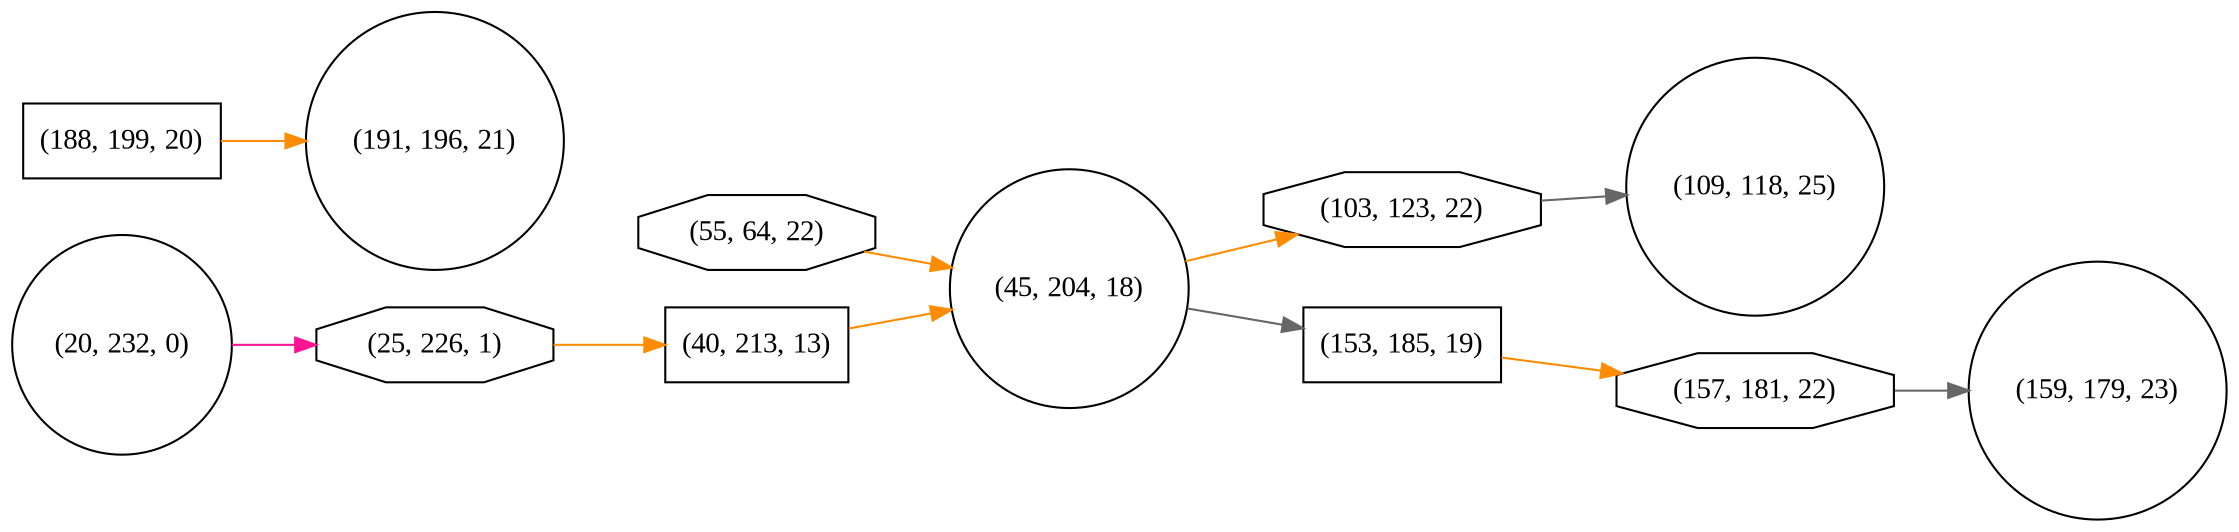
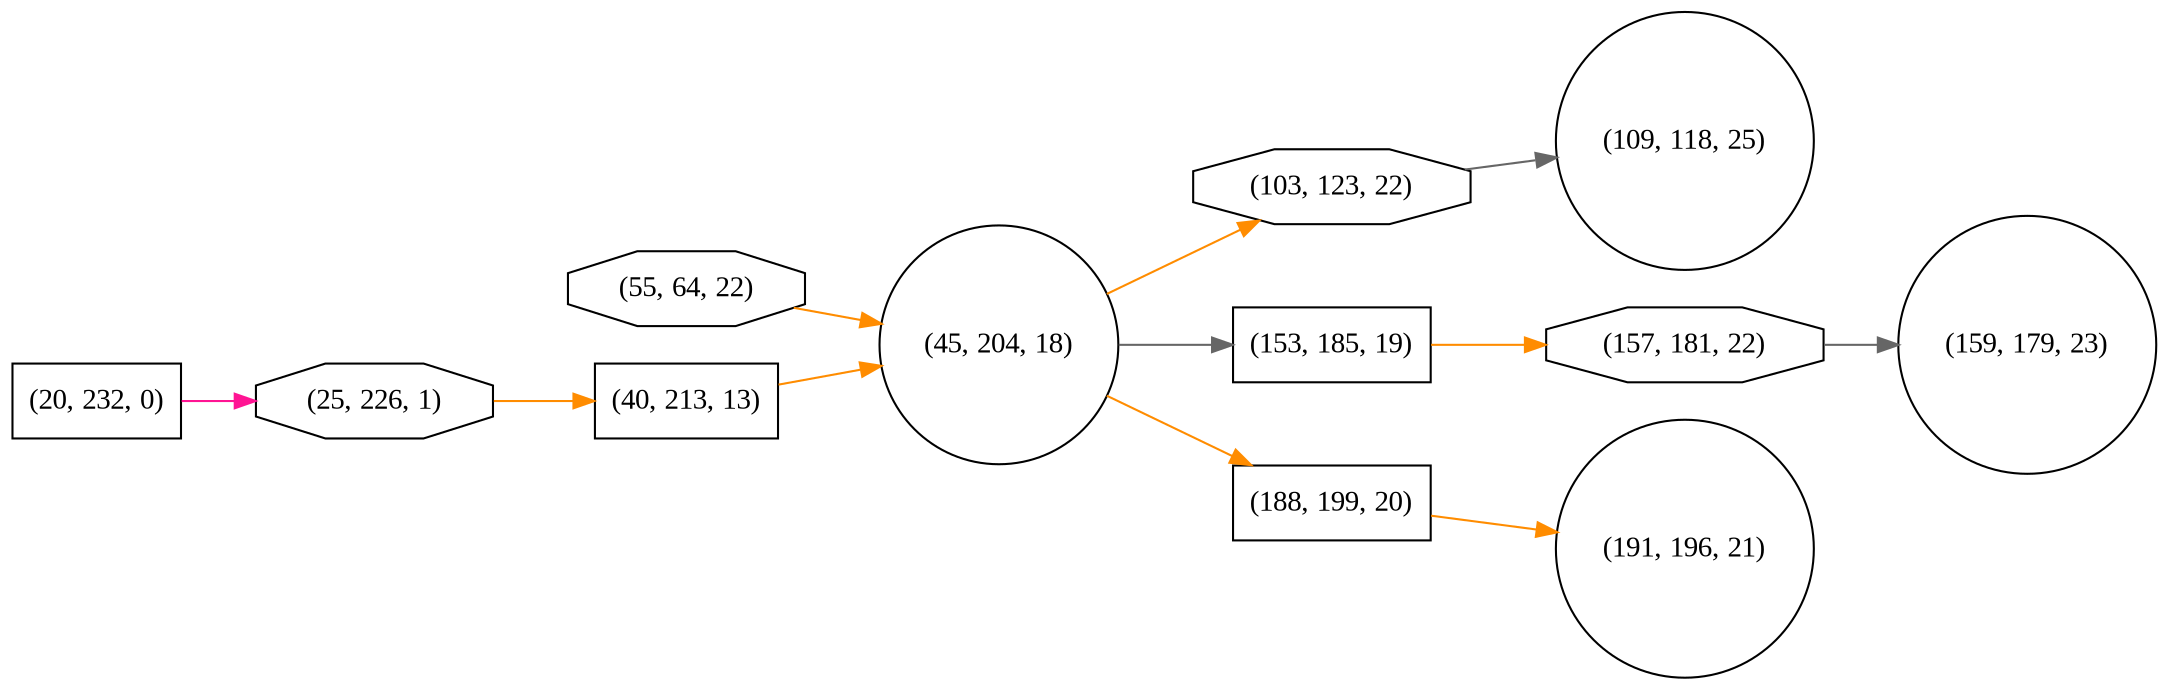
(122, 345) -> (97, 401)
none -> (1170, 426)
